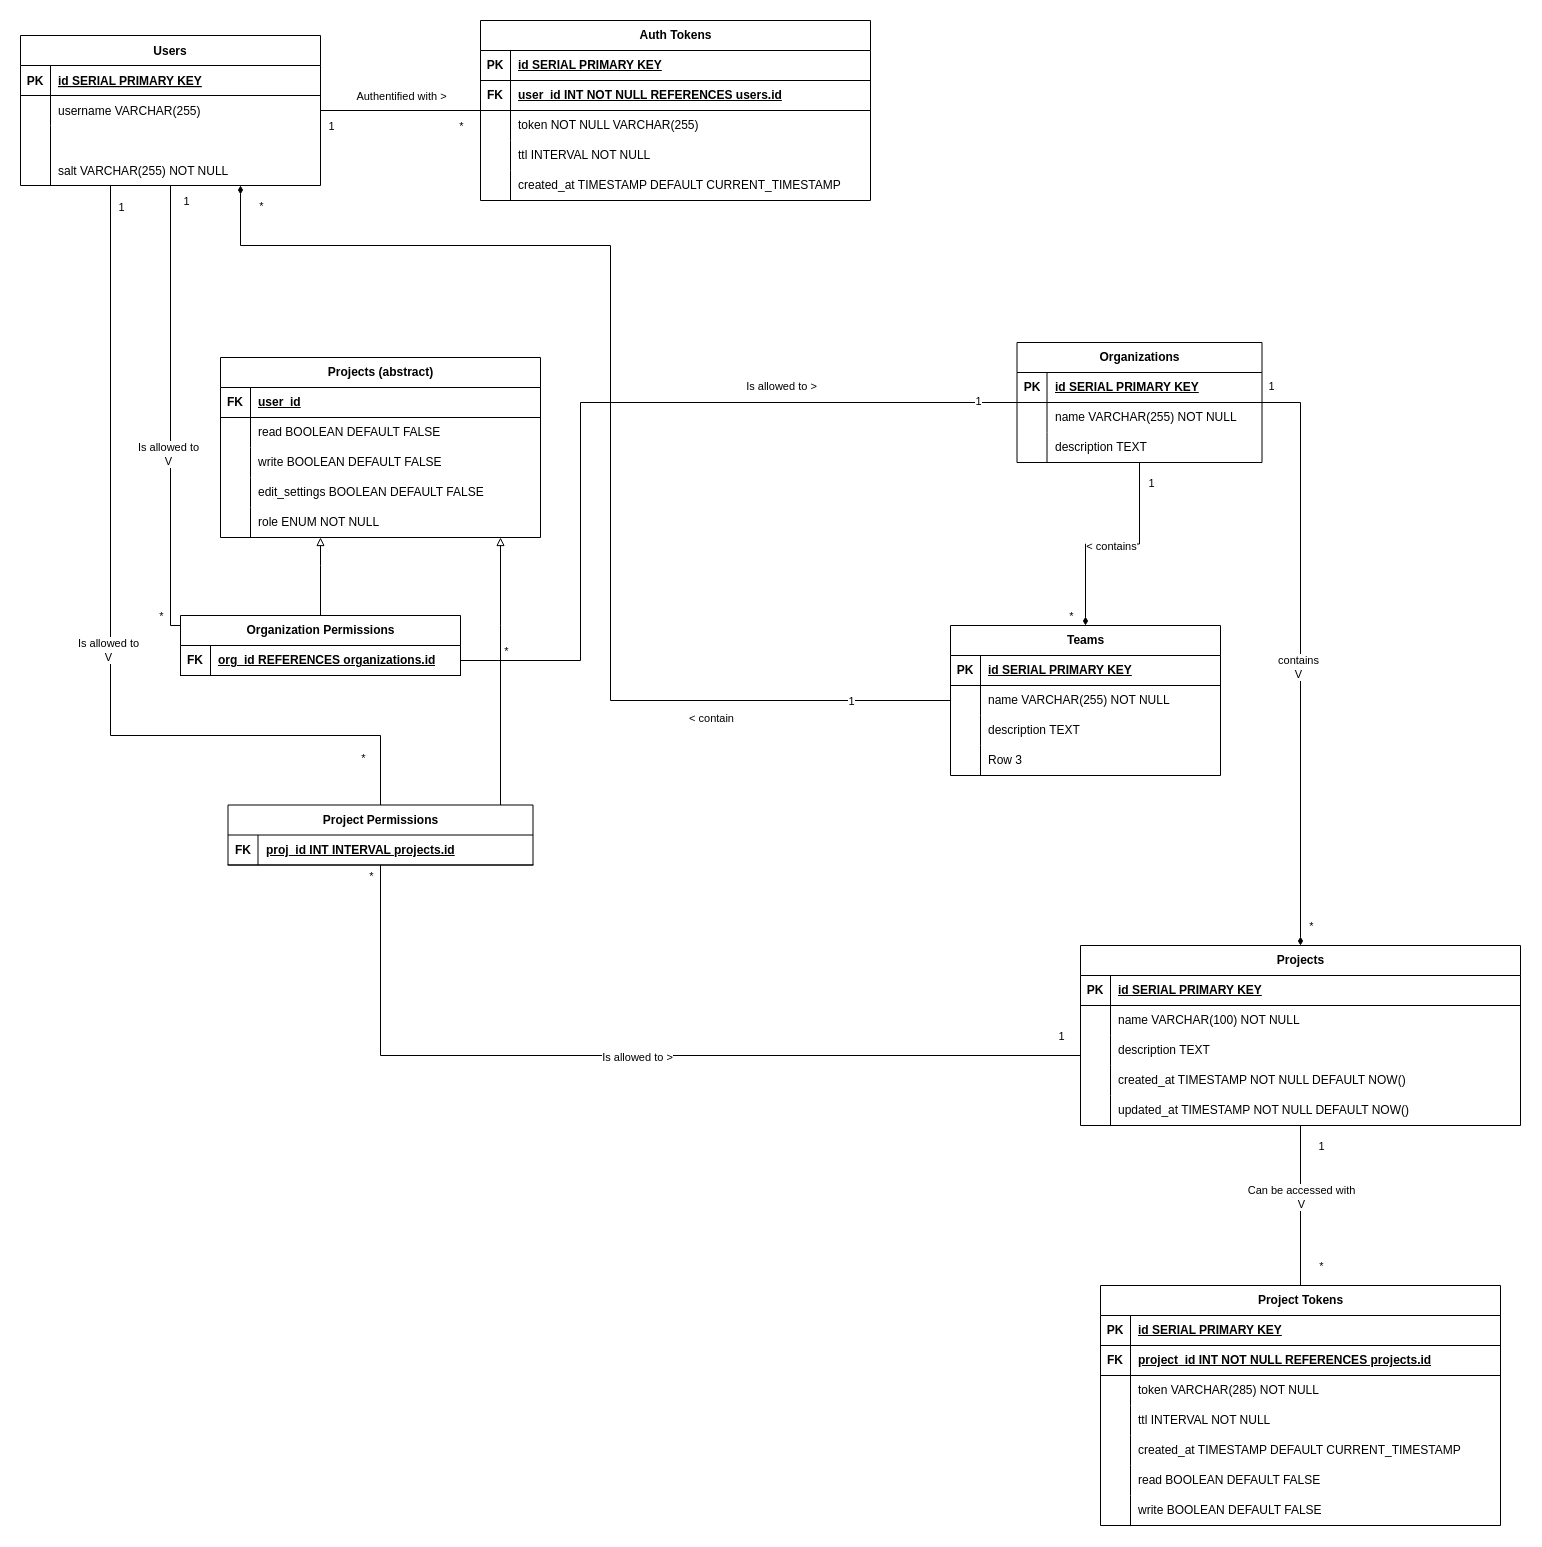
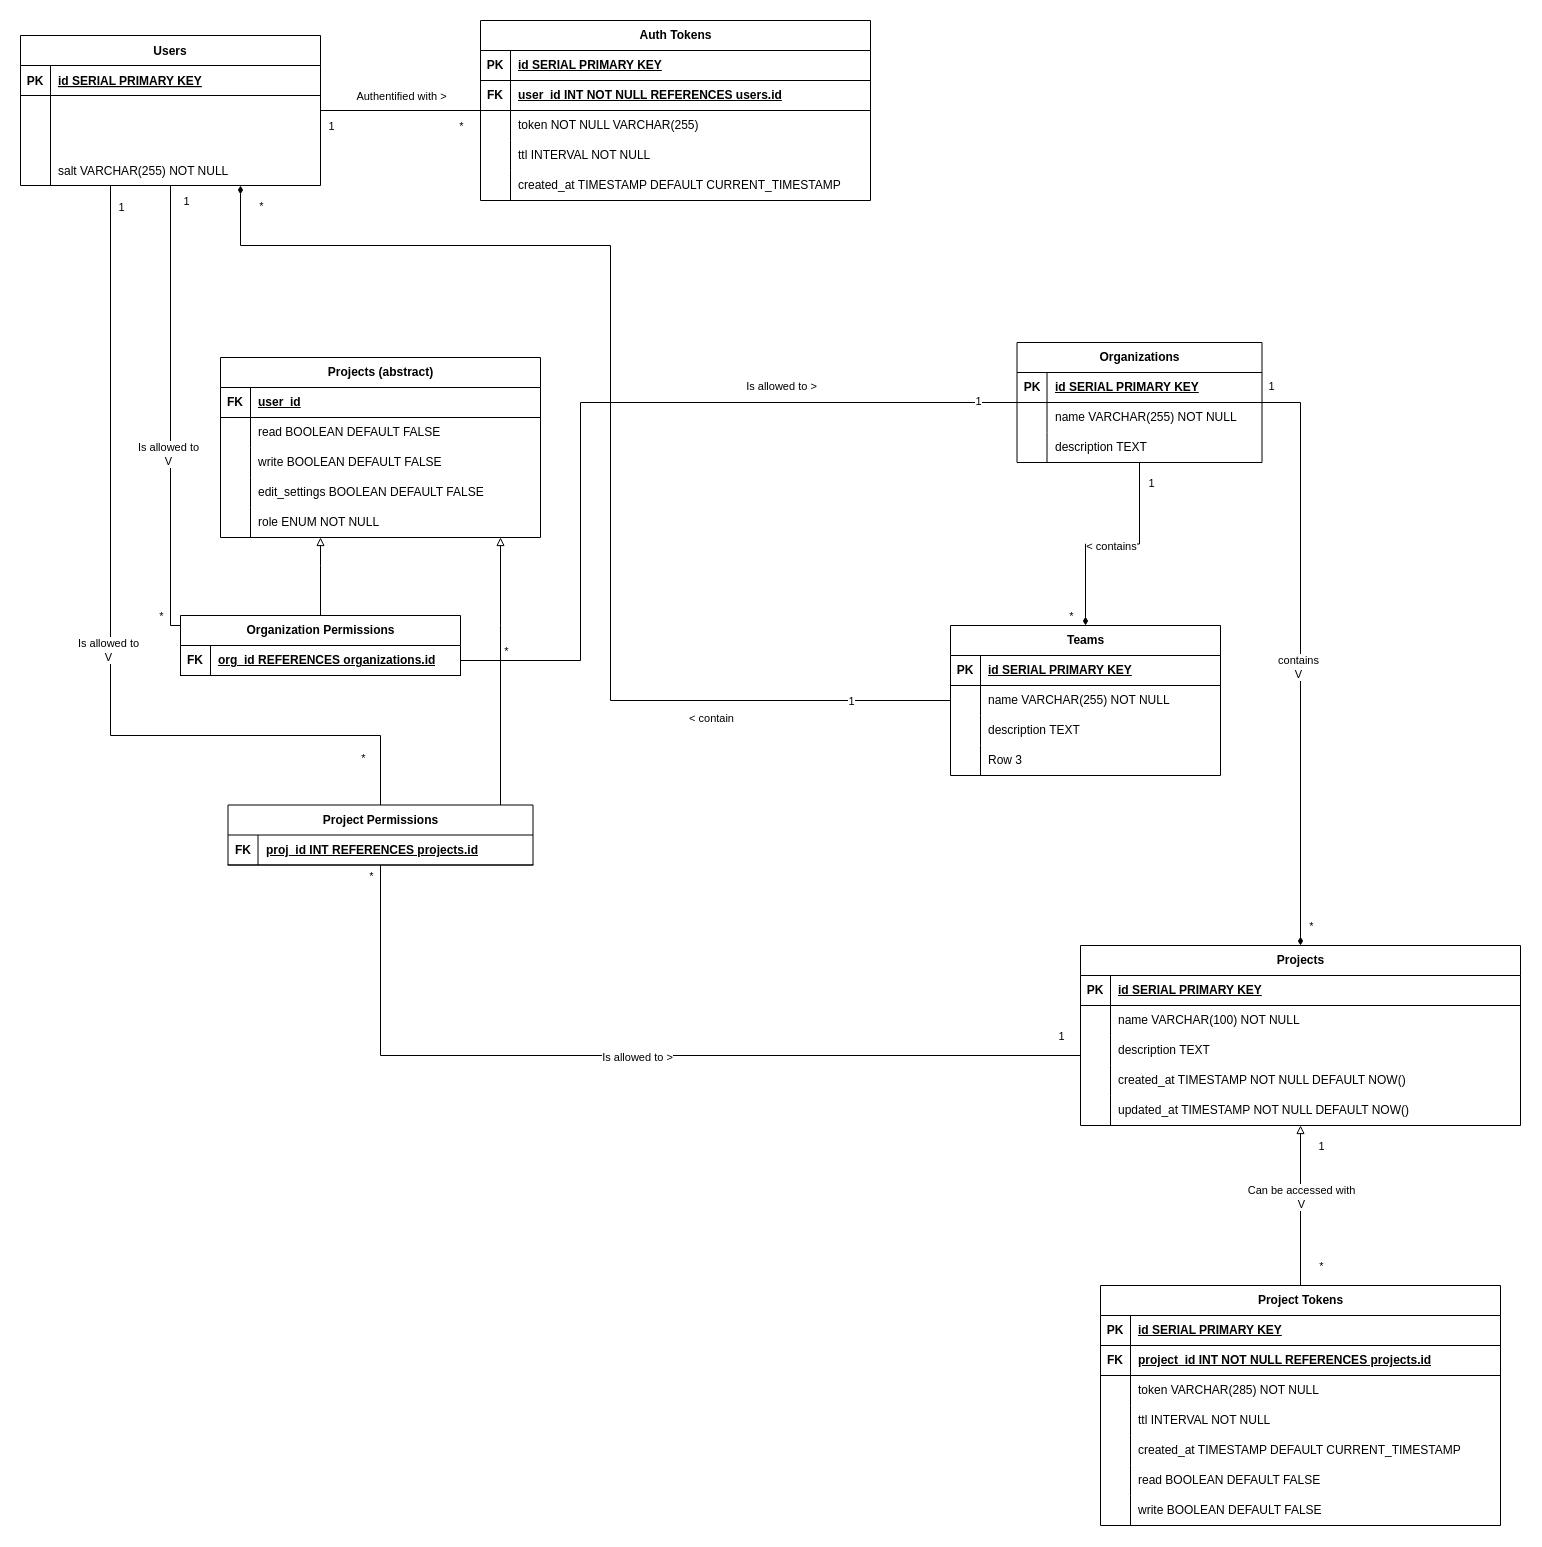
(186, 111) -> none
(365, 851) -> (371, 851)
(1301, 1132) -> (1301, 1135)
